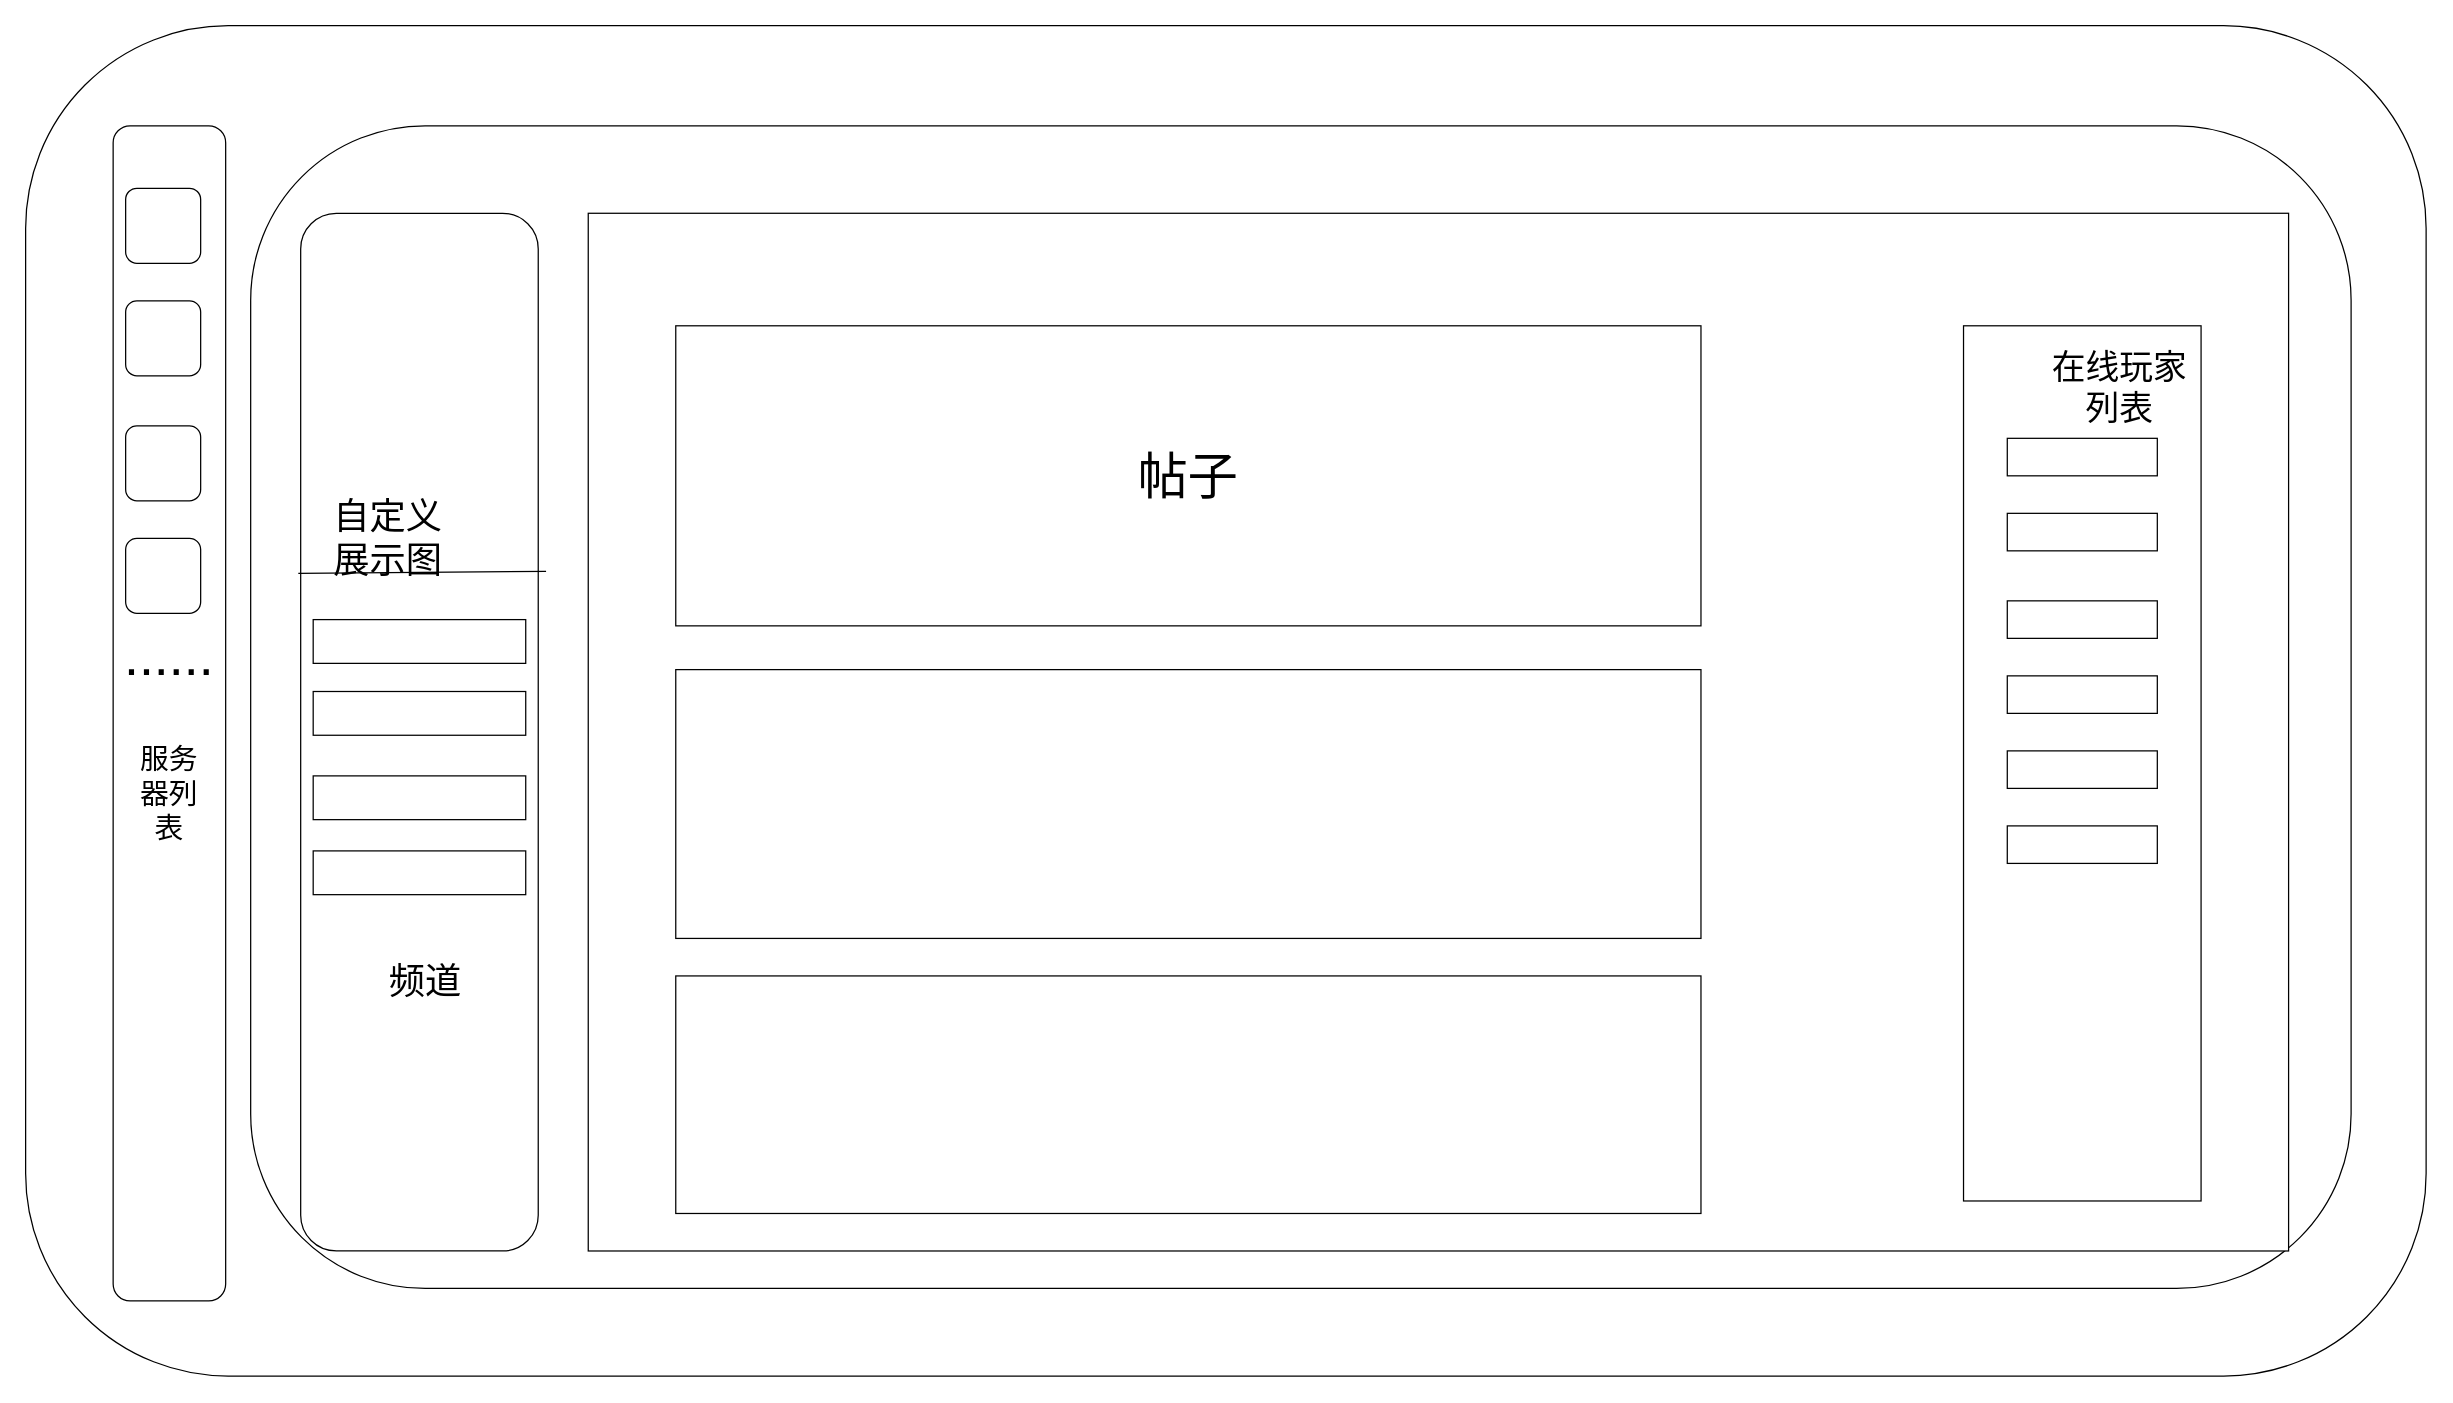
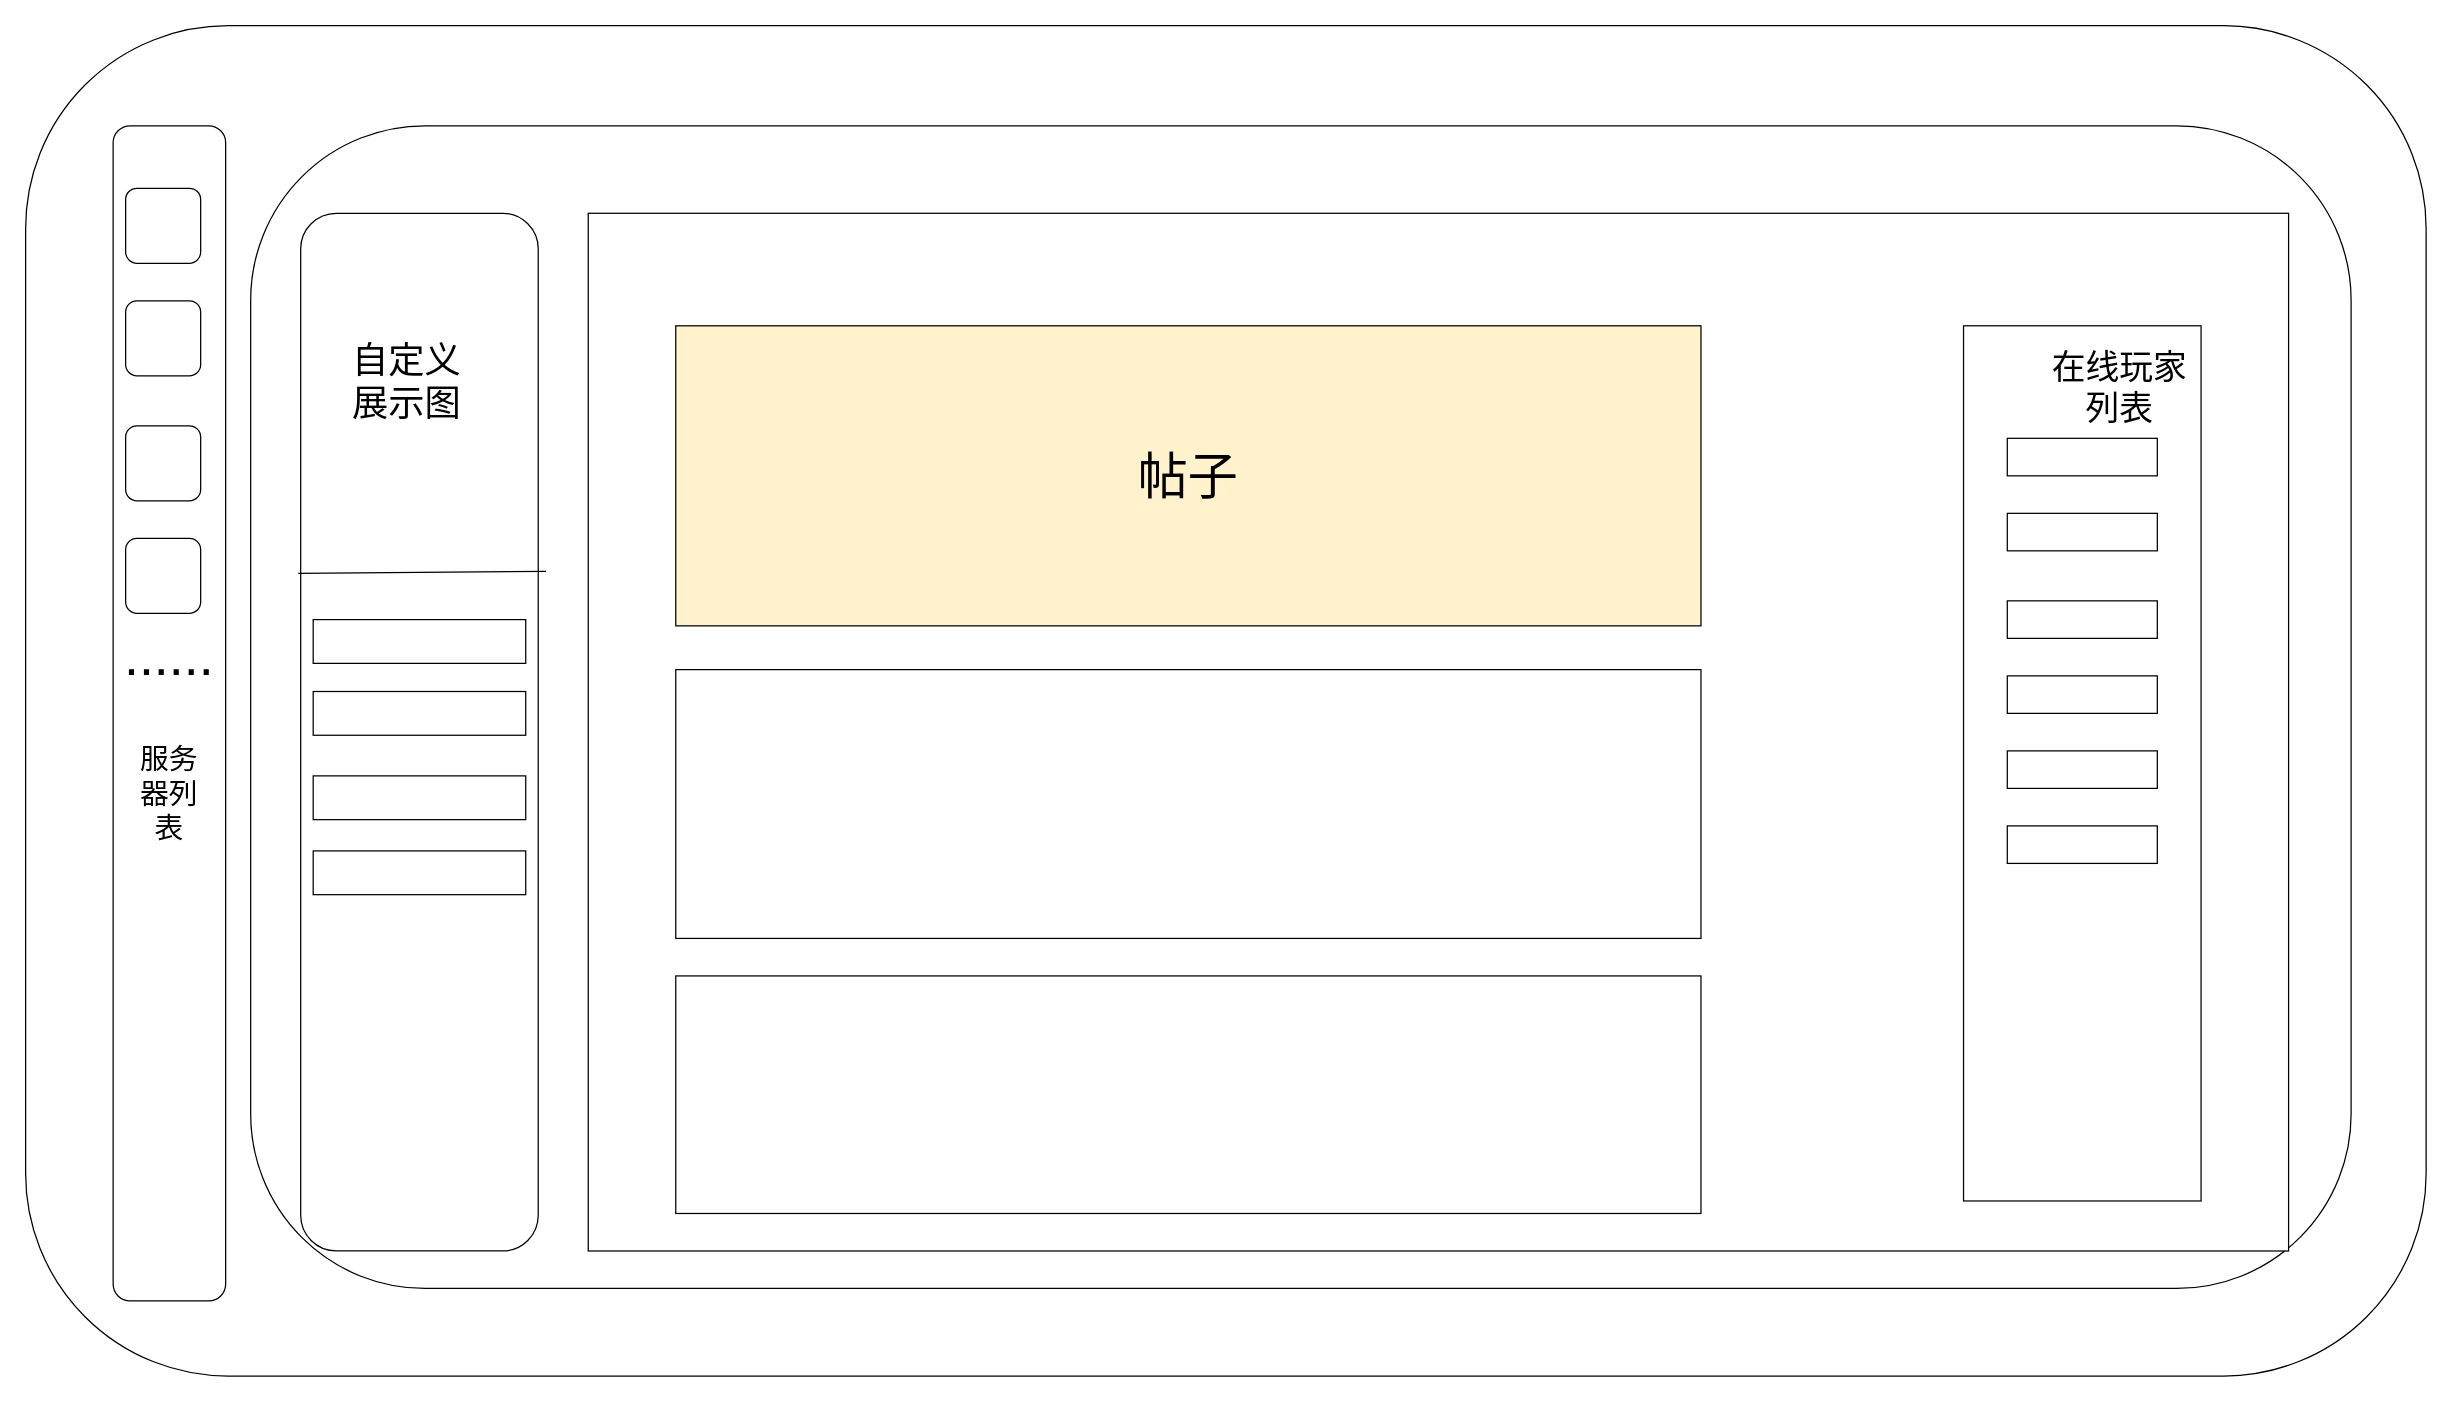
(1188, 476) -> (1188, 476)
(388, 538) -> (407, 382)
(426, 982) -> none
